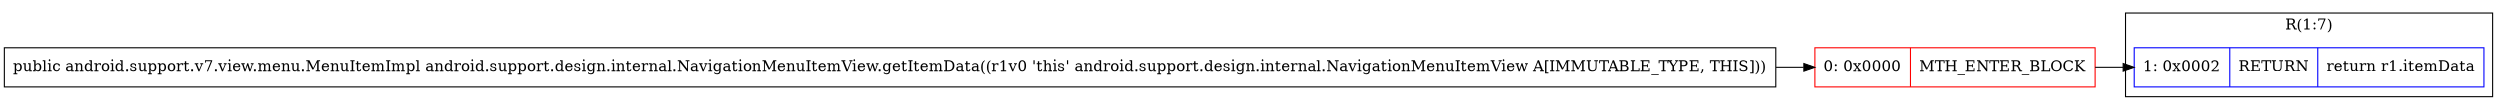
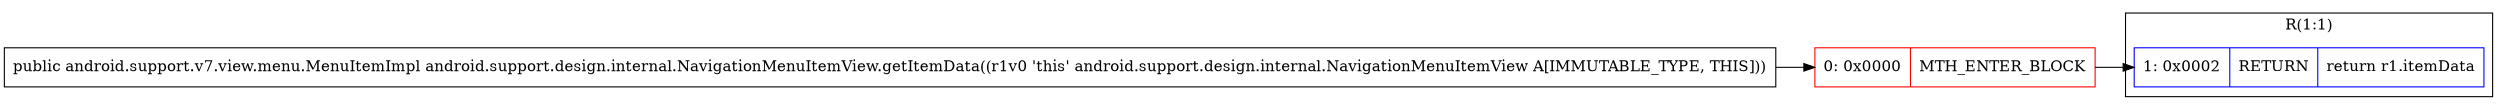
(2309, 26) -> (2309, 26)
